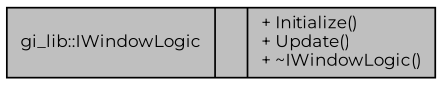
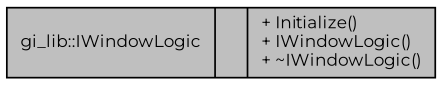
(306, 42) -> (336, 42)
